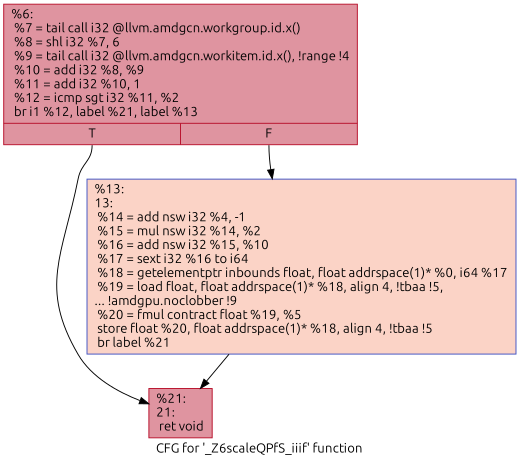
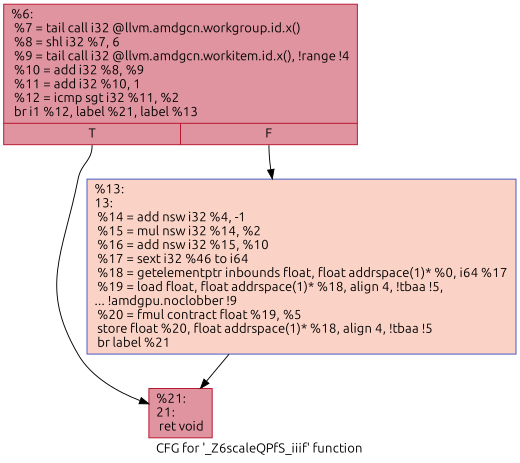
(172, 259) -> (172, 259)
